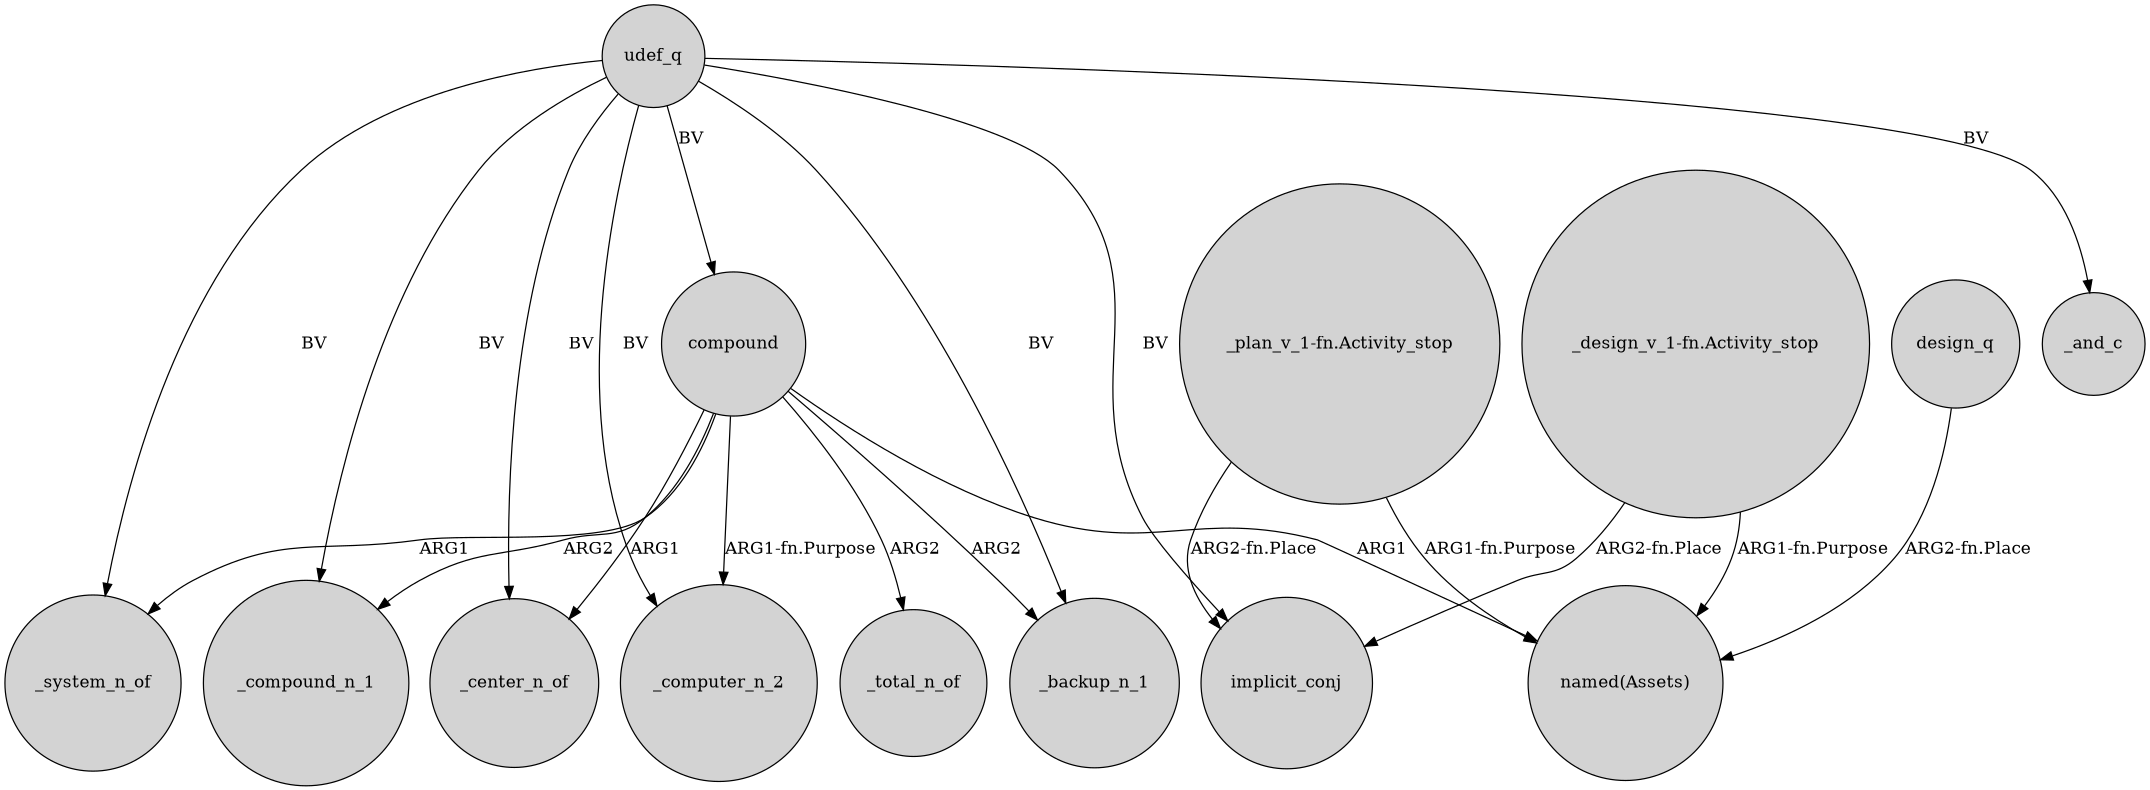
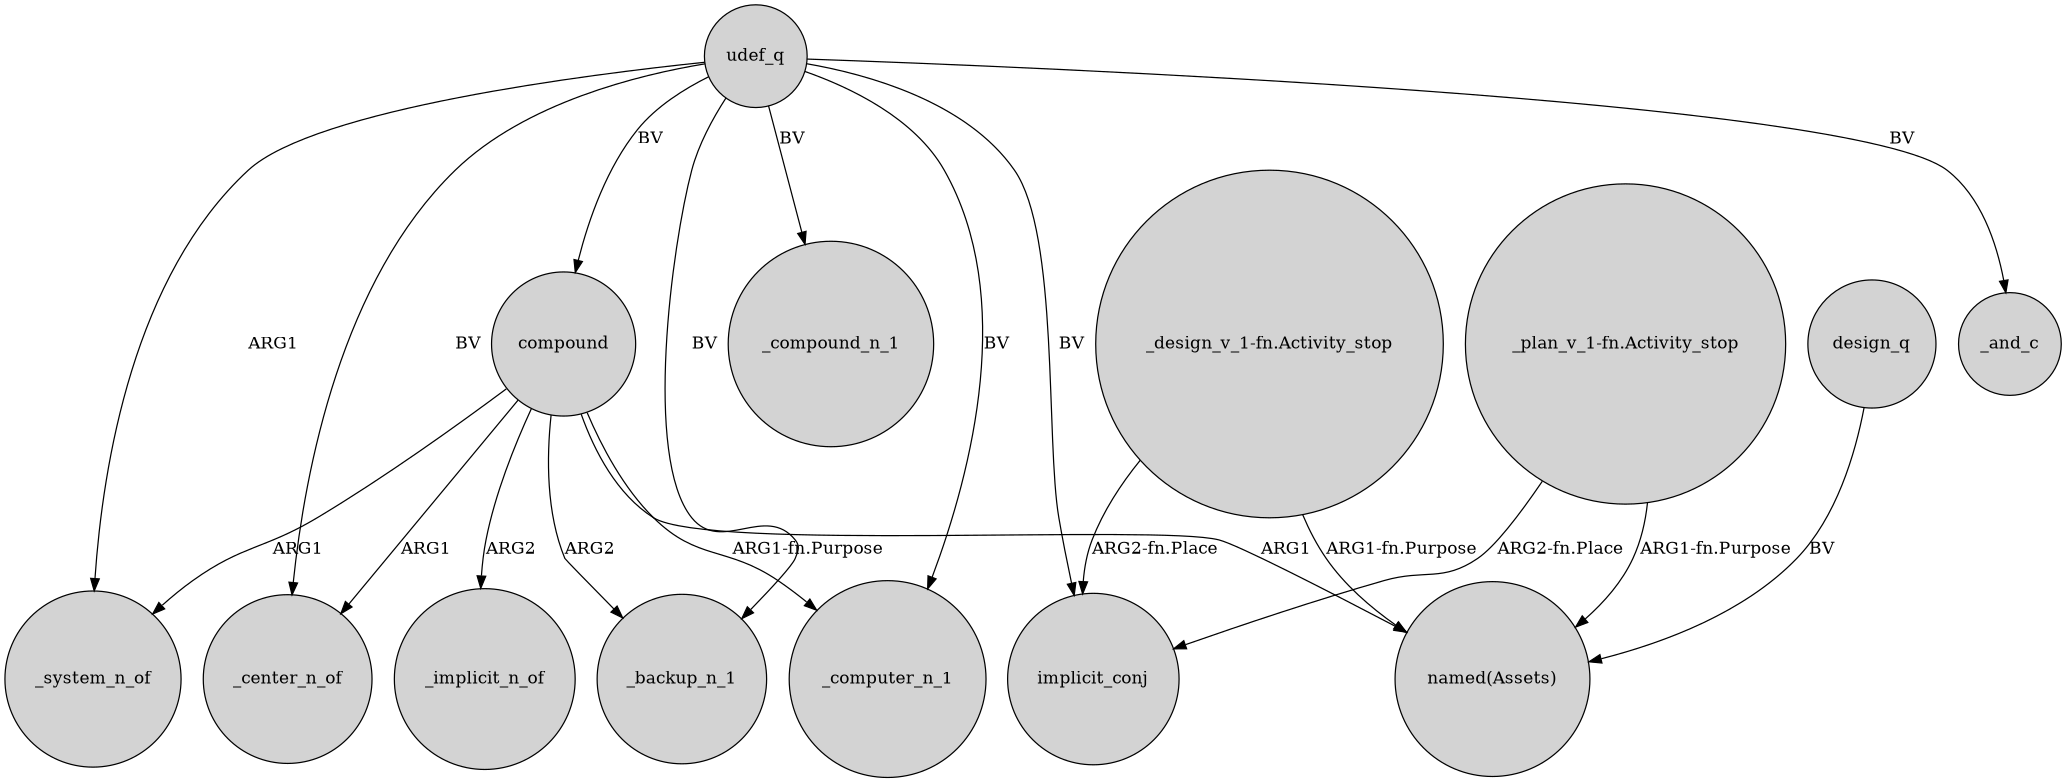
(314, 344) -> (273, 344)
(546, 544) -> none
(1969, 549) -> (1822, 549)
(719, 683) -> (888, 679)
(913, 683) -> (485, 679)
